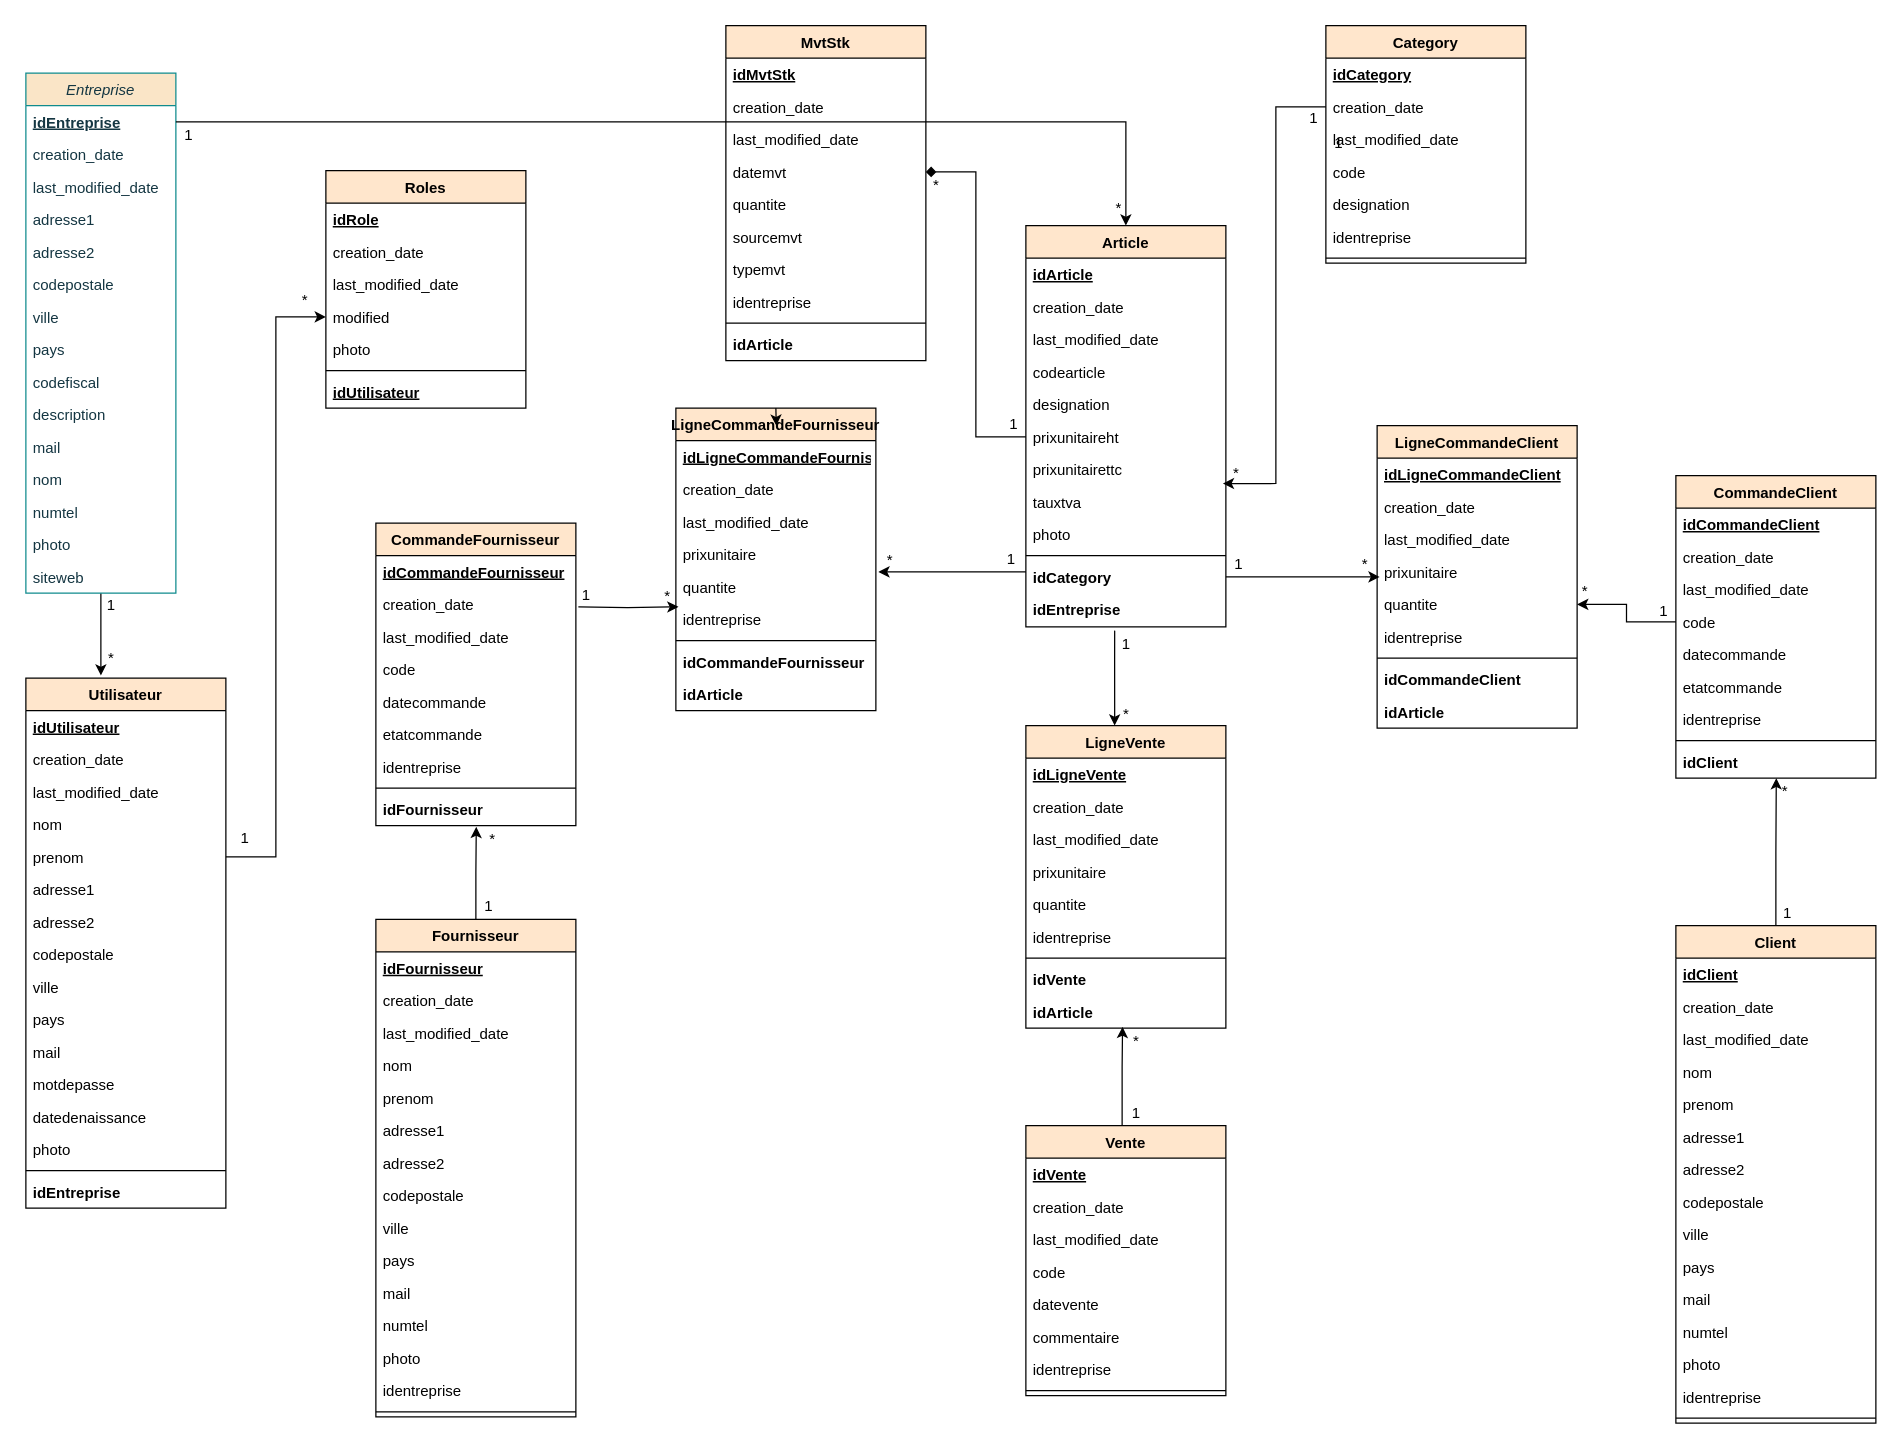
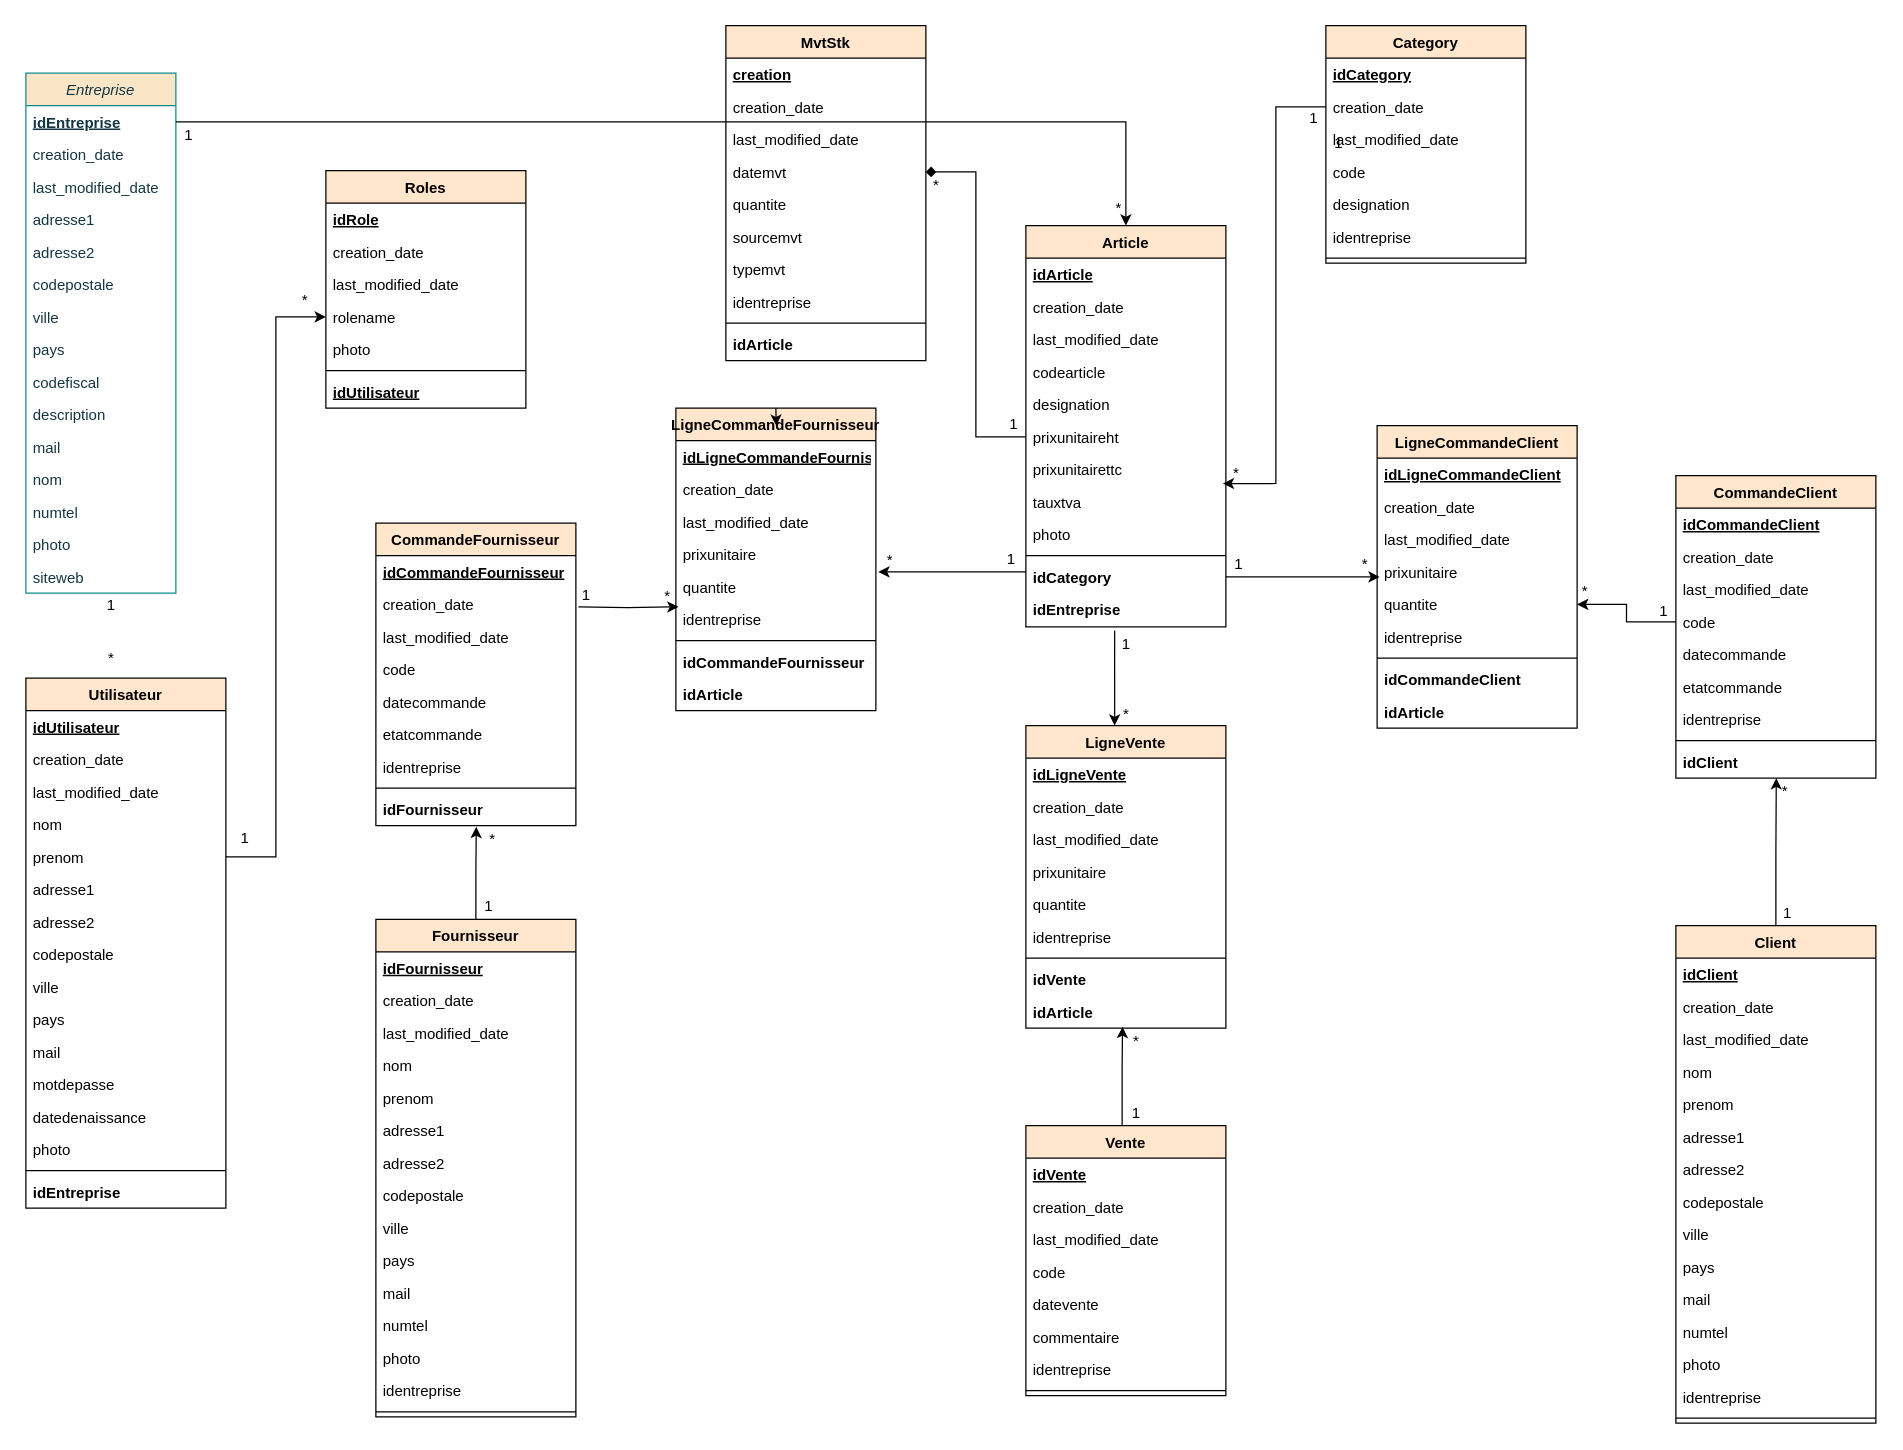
(764, 75) -> (764, 75)
(362, 318) -> (364, 318)
(101, 631) -> none
